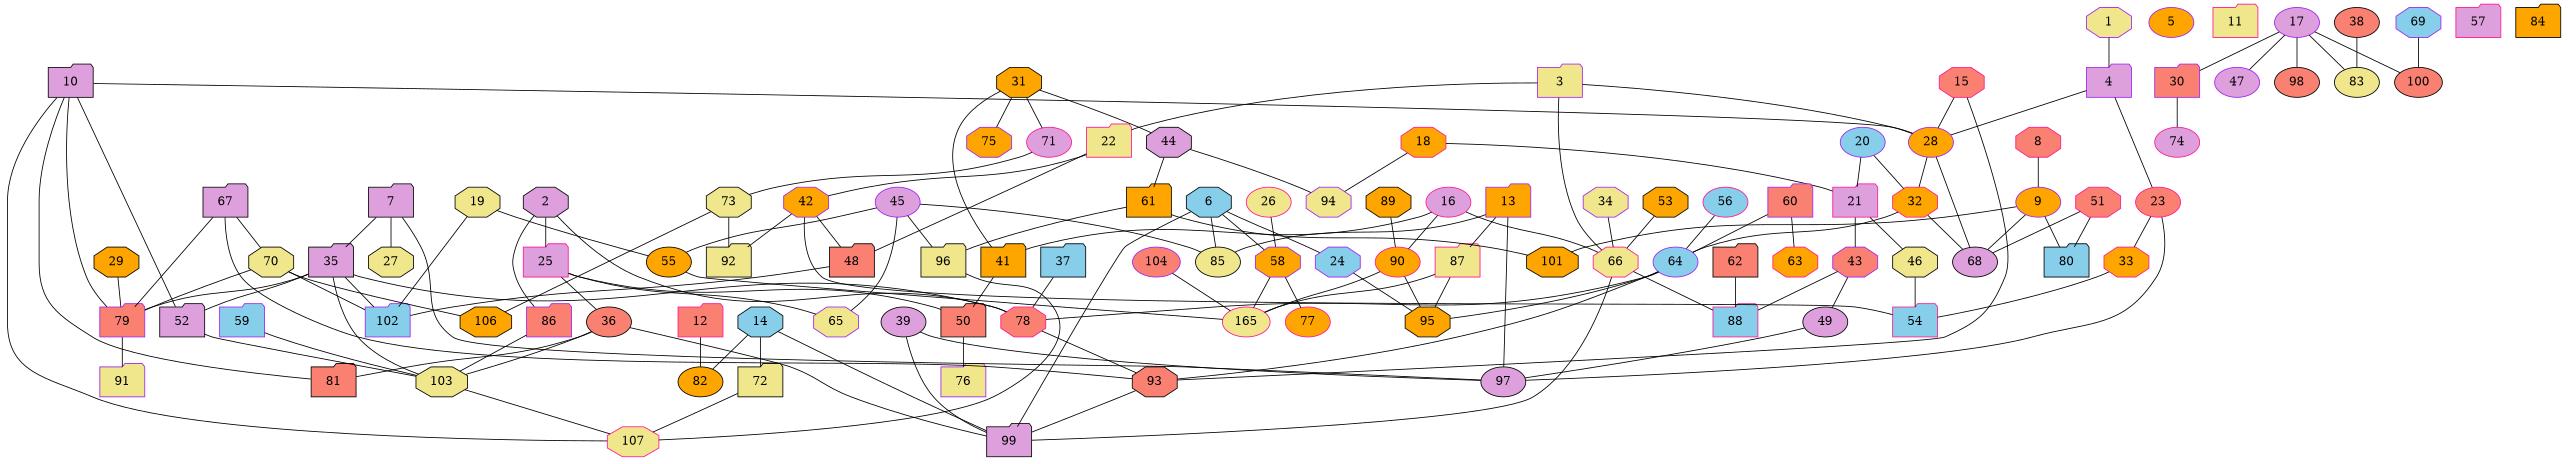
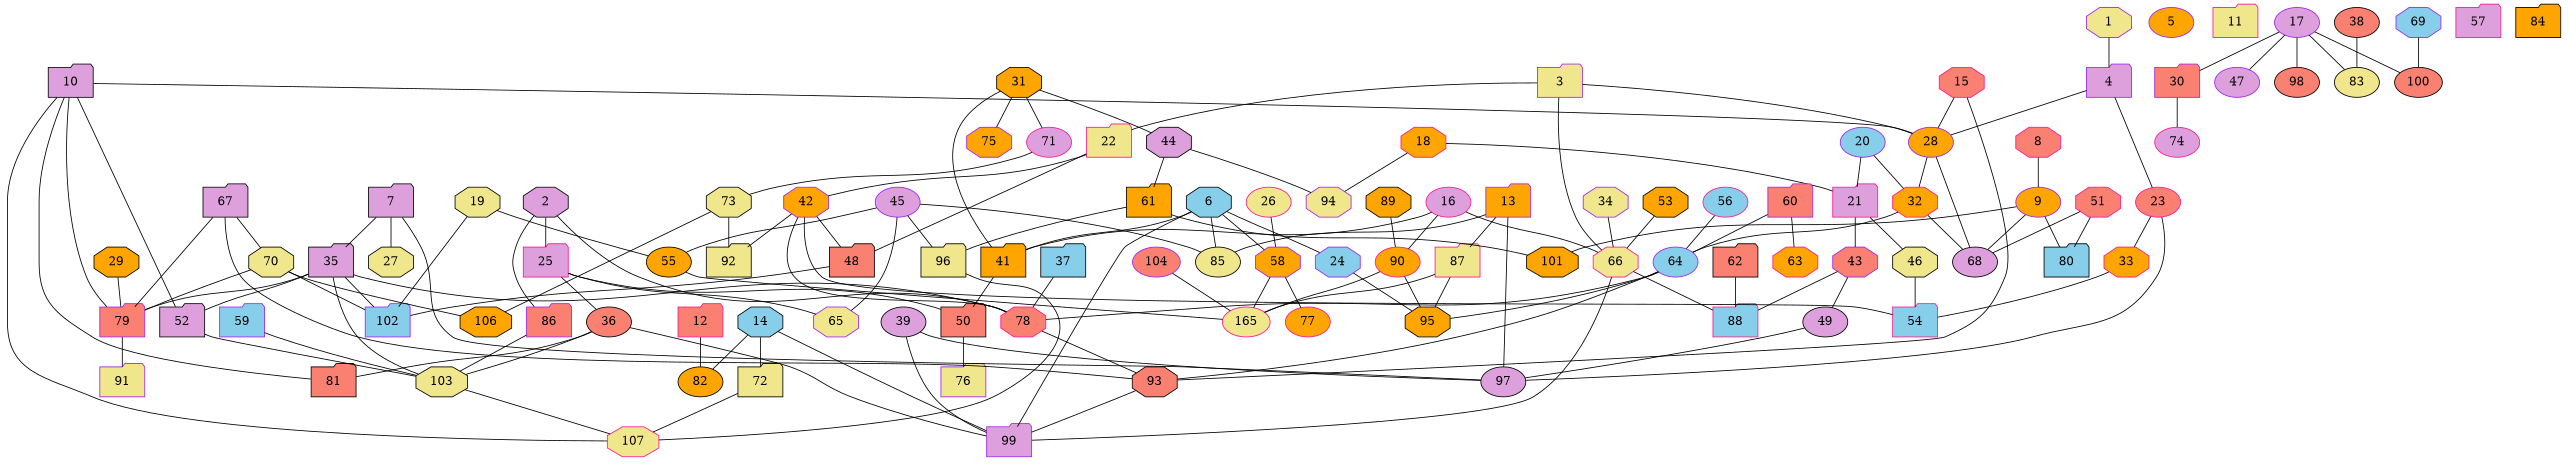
none -> (1151, 225)
none -> (867, 298)
(1009, 442) -> (1009, 442)
